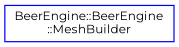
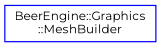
(89, 24) -> (80, 24)
